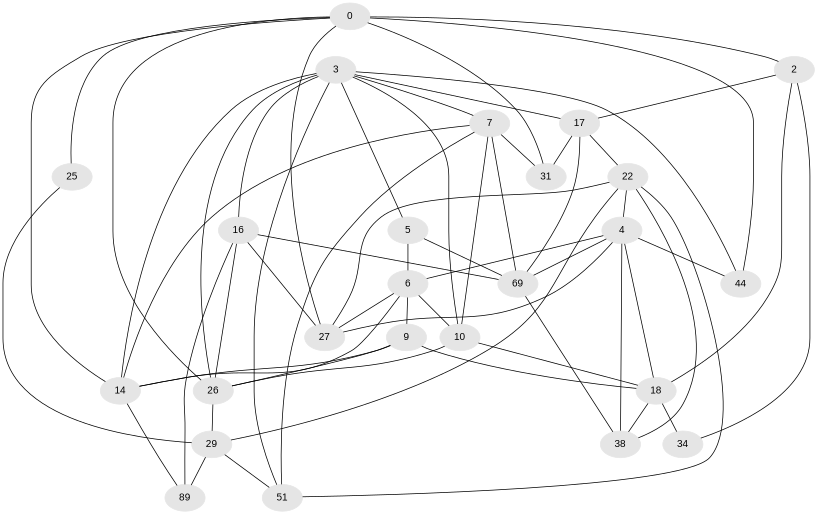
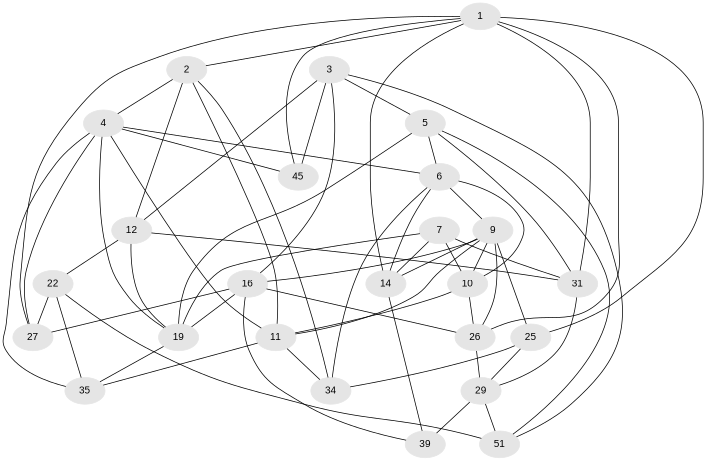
(350, 16) -> (480, 16)
(414, 94) -> none
(580, 123) -> (132, 230)
(449, 178) -> (480, 257)
(173, 191) -> none
none -> (511, 196)
(209, 202) -> none
(625, 204) -> (145, 97)
none -> (374, 266)
(317, 274) -> (600, 262)
none -> (512, 284)
(518, 284) -> (179, 337)
(741, 284) -> (298, 177)
(366, 311) -> (357, 277)
(460, 365) -> (554, 355)
none -> (433, 370)
(656, 391) -> (276, 337)
(620, 444) -> (85, 391)
(185, 498) -> (425, 444)
